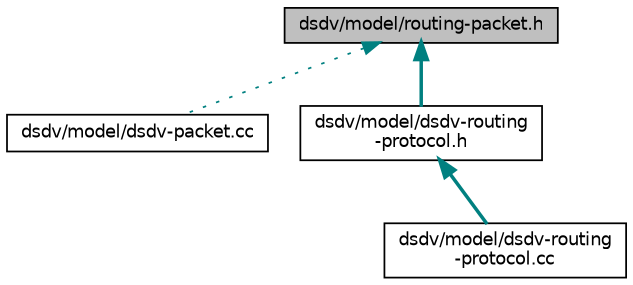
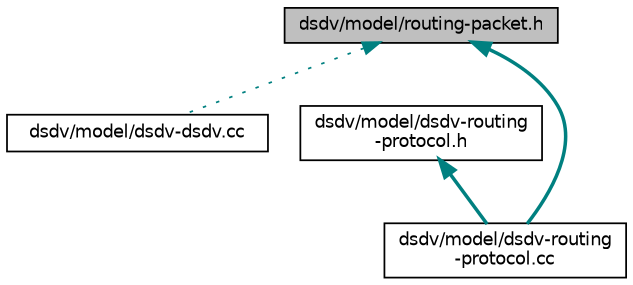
(421, 83) -> (564, 124)
(137, 133) -> (137, 133)
